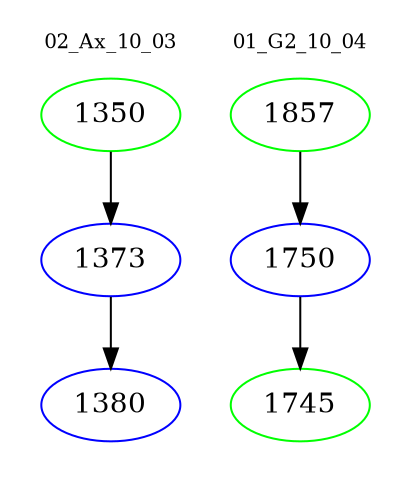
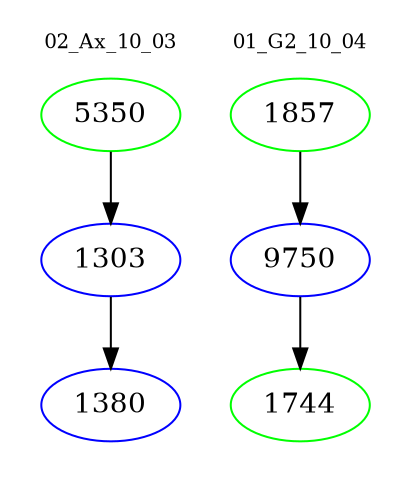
(111, 115) -> (111, 115)
(111, 260) -> (111, 260)
(300, 260) -> (300, 260)
(300, 405) -> (300, 405)
